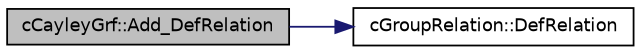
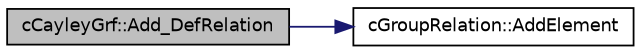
(493, 27) -> (493, 27)
